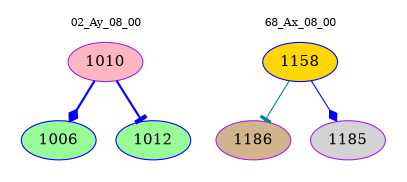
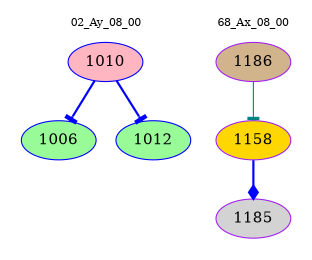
(105, 62) -> (105, 62)
(300, 62) -> (253, 140)
(86, 95) -> (84, 99)
(320, 95) -> (253, 173)
(278, 99) -> (253, 99)
